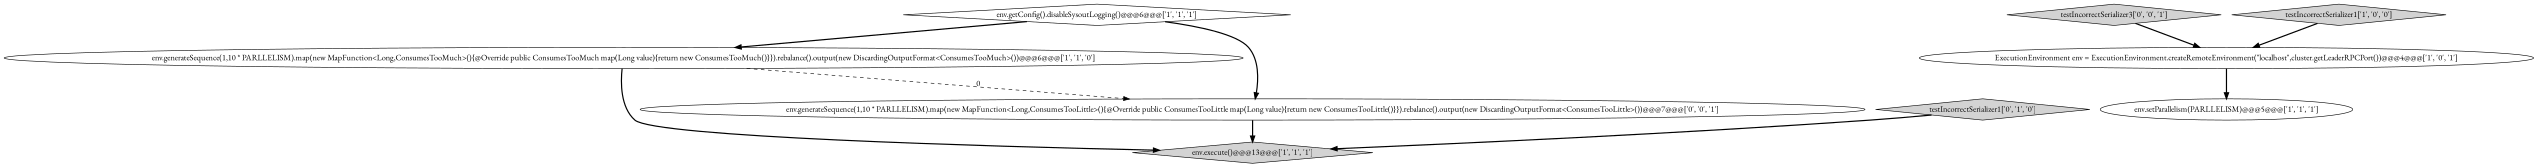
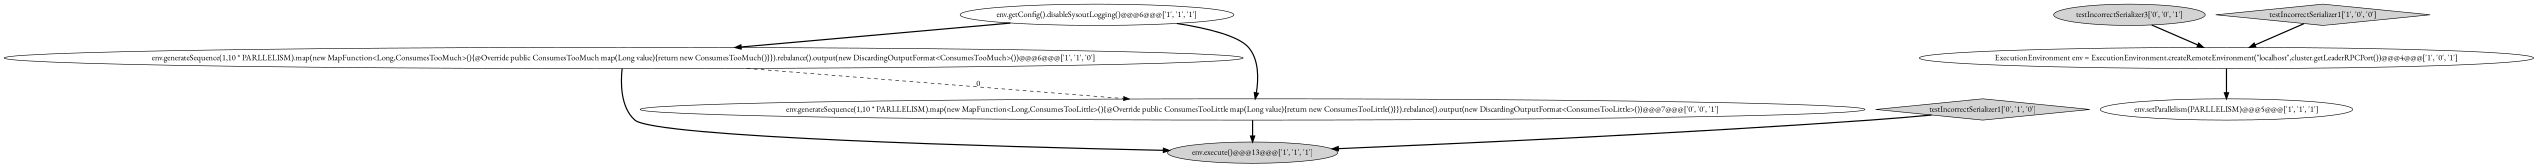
(1097, 15) -> (1097, 15)
(2114, 15) -> (2129, 15)
(1253, 153) -> (1253, 153)
